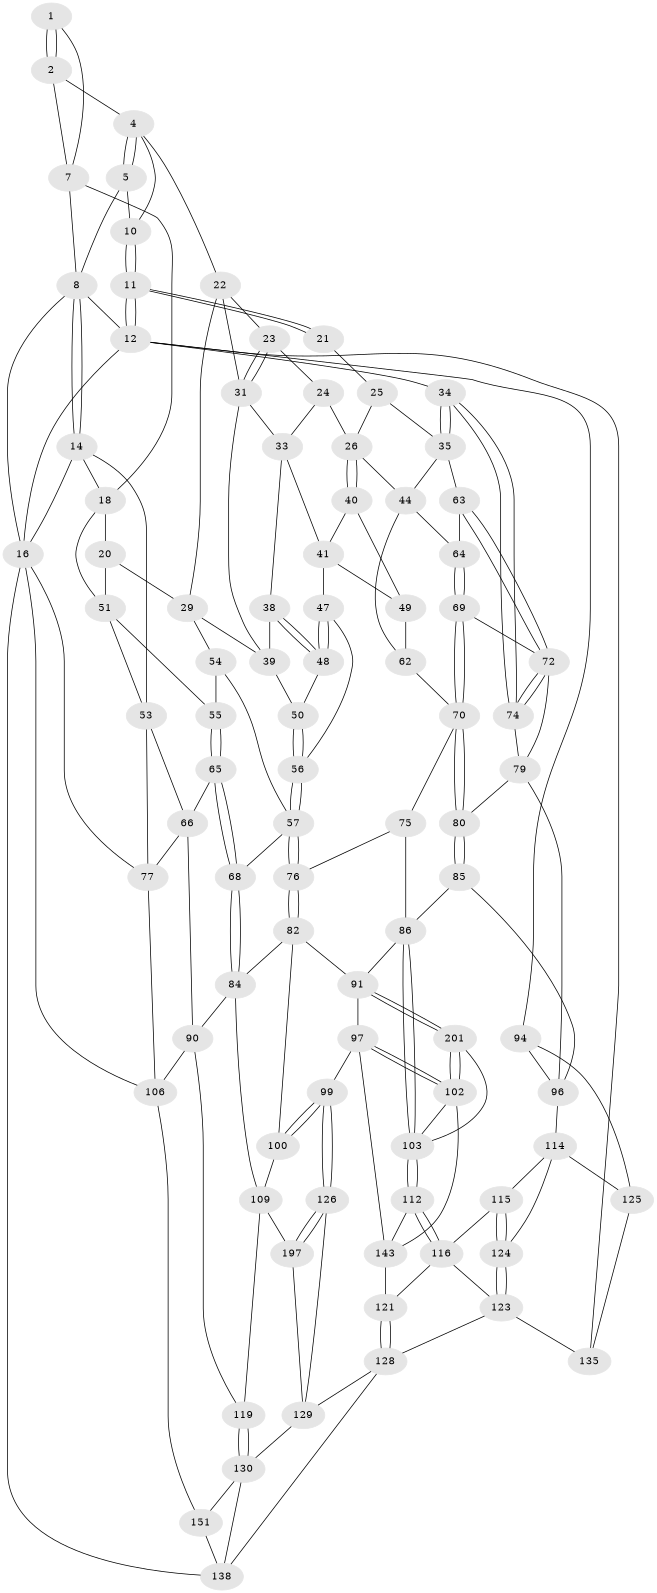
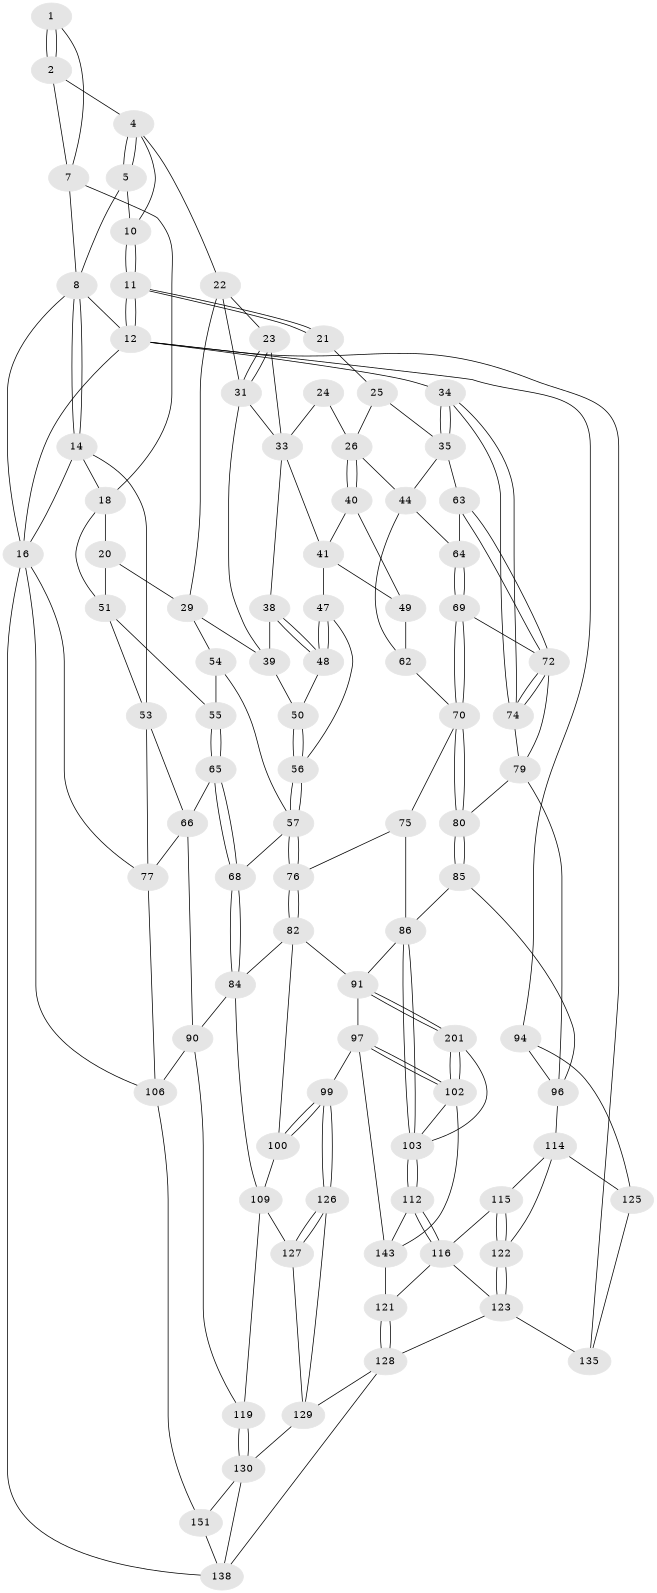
(297, 367) -> (276, 393)
(292, 1254) -> (292, 1254)
(501, 1254) -> (501, 1254)
